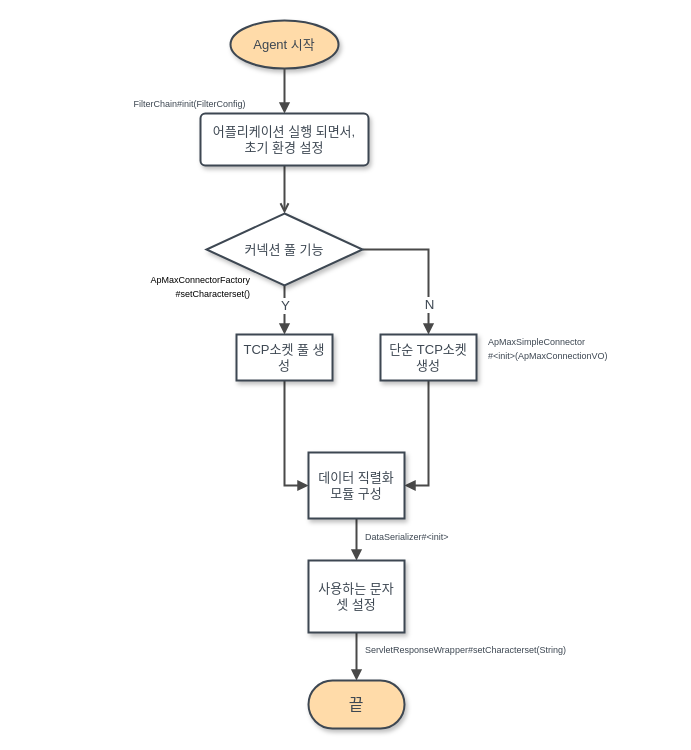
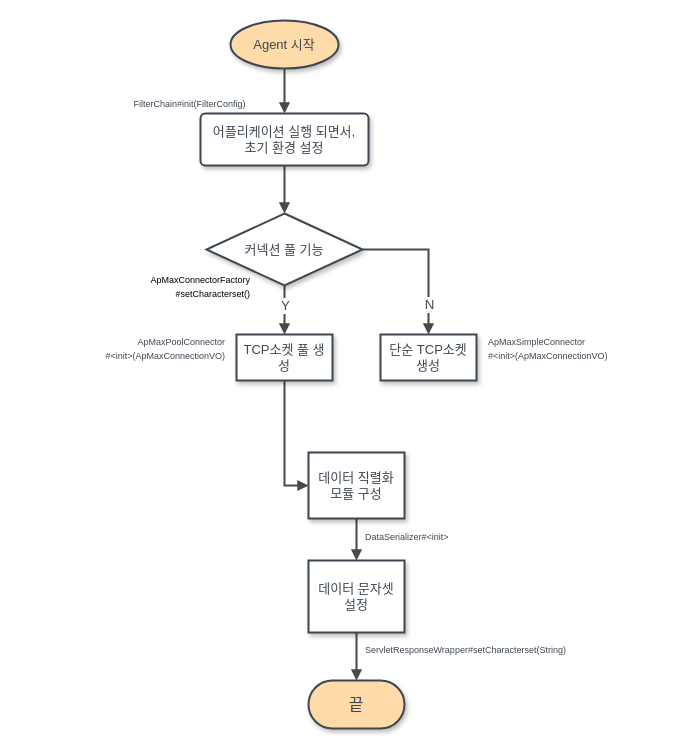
(285, 203) -> (285, 201)
none -> (135, 358)
(429, 445) -> none
(357, 597) -> (357, 597)
